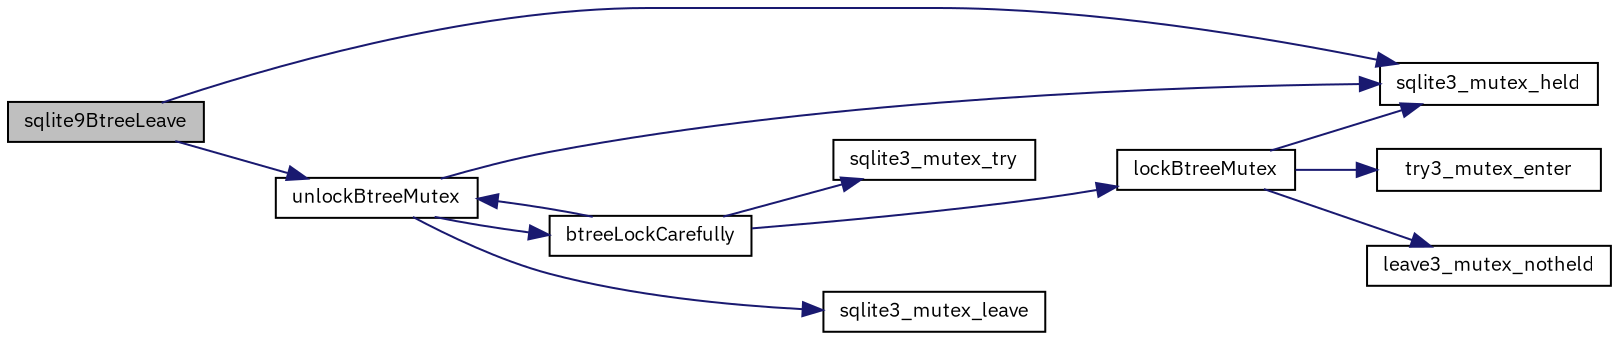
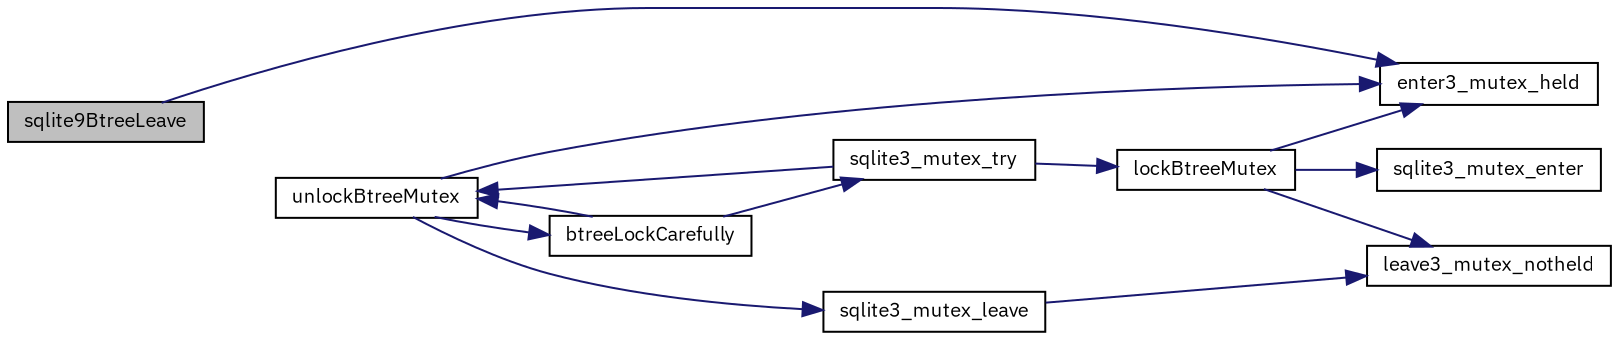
(1489, 84) -> (1489, 84)
(232, 157) -> (666, 178)
(1489, 170) -> (1489, 170)
(925, 212) -> (1066, 165)
none -> (1196, 290)
